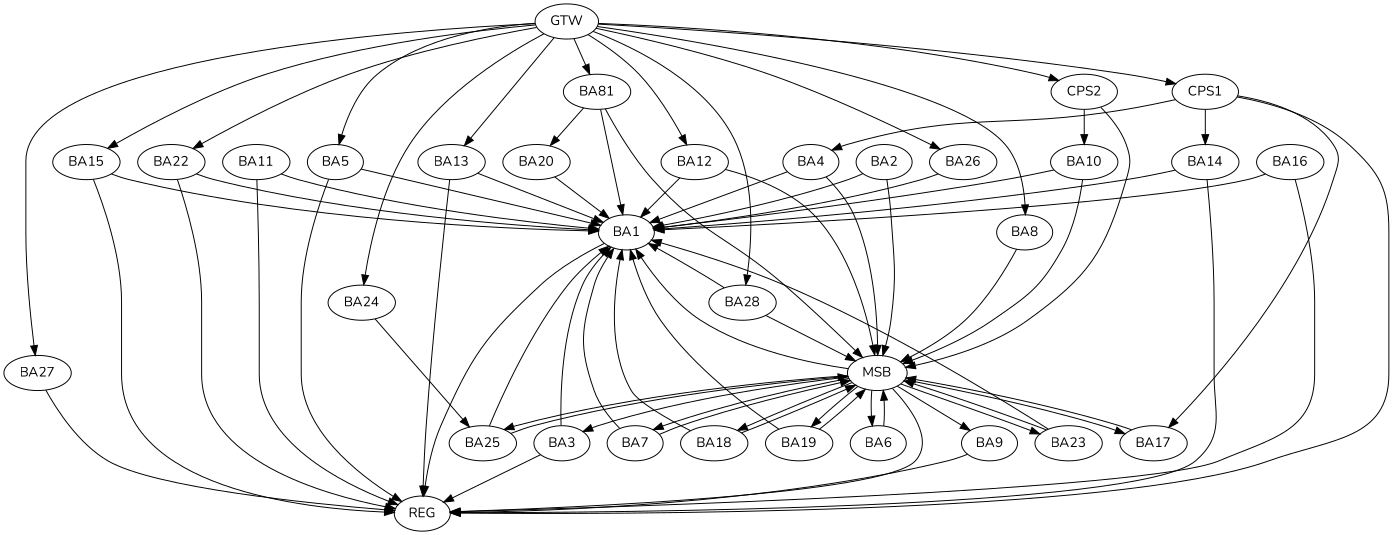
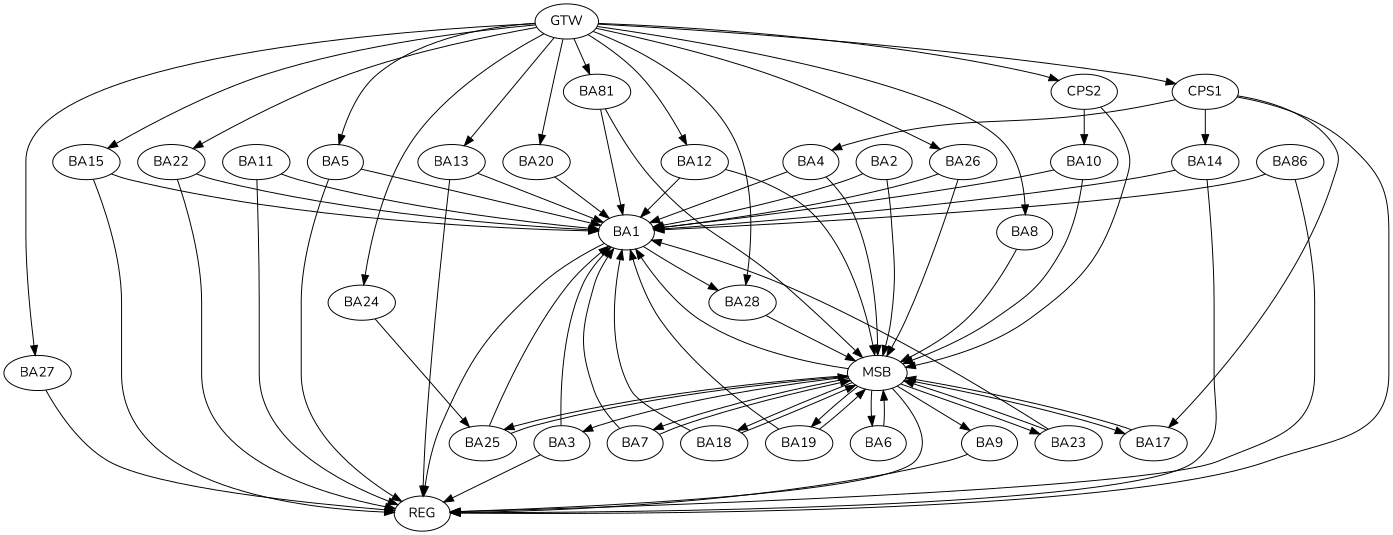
(570, 123) -> (552, 87)
(1290, 162) -> (1290, 162)
none -> (928, 265)
(691, 268) -> (676, 267)
